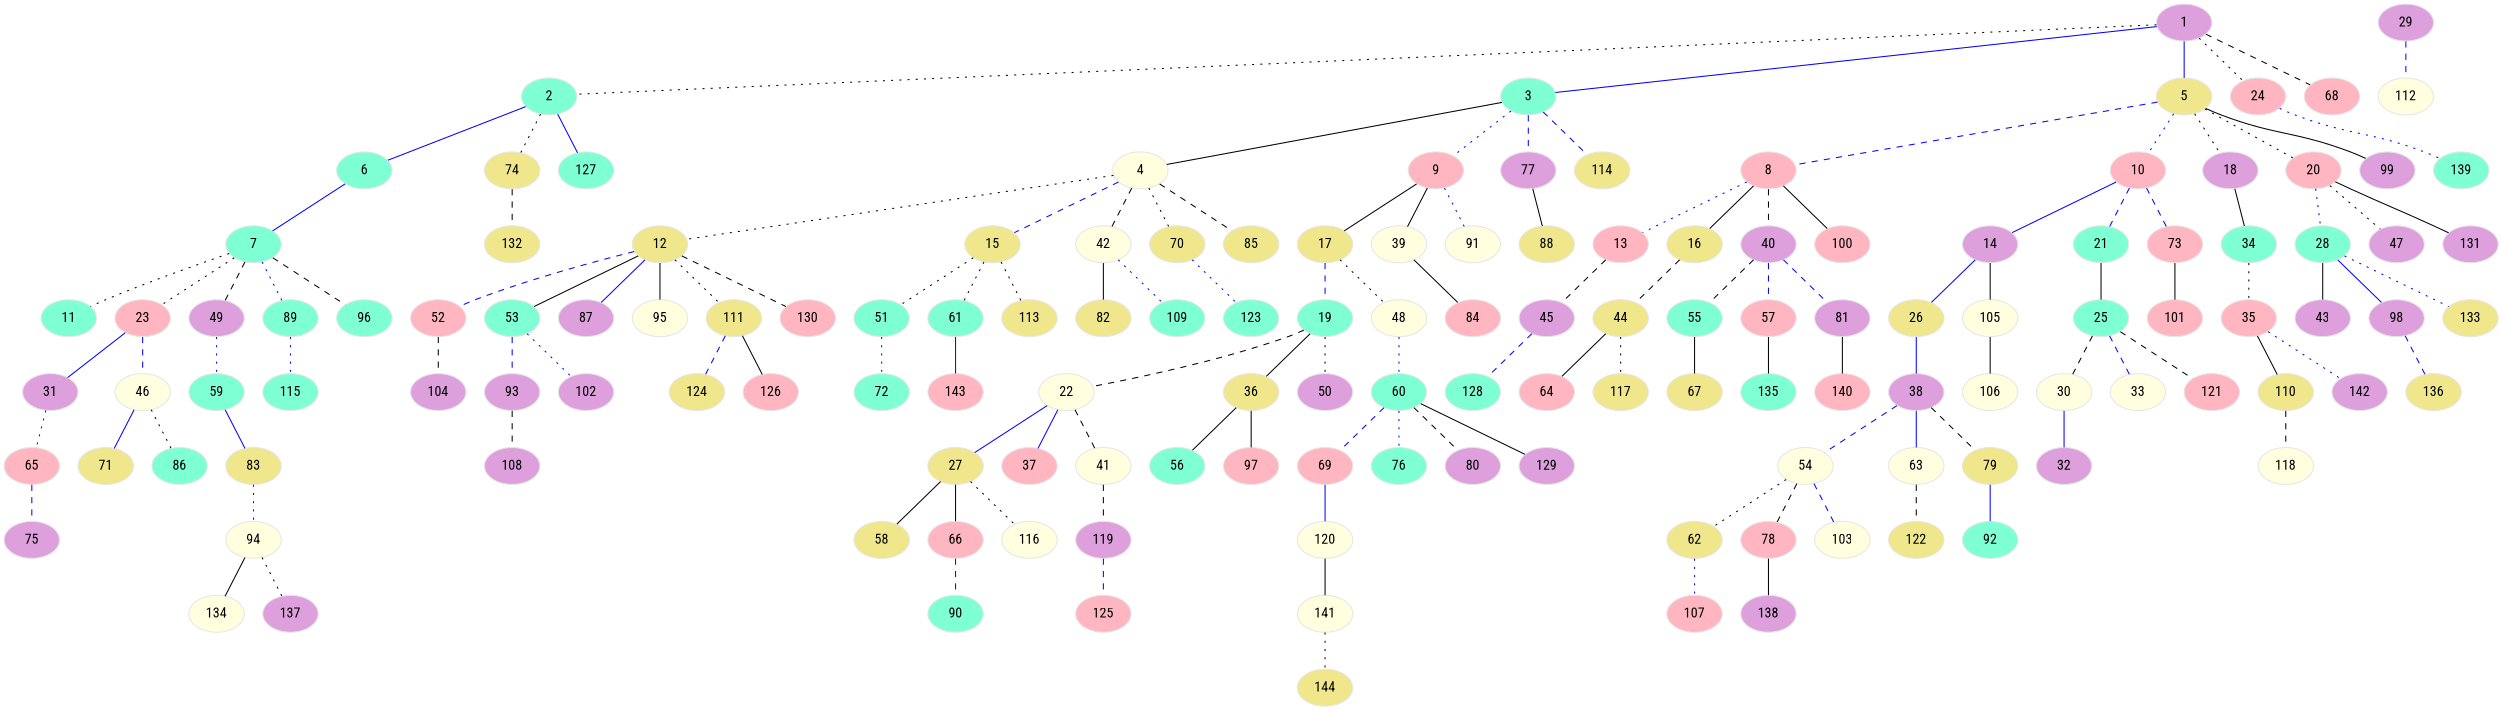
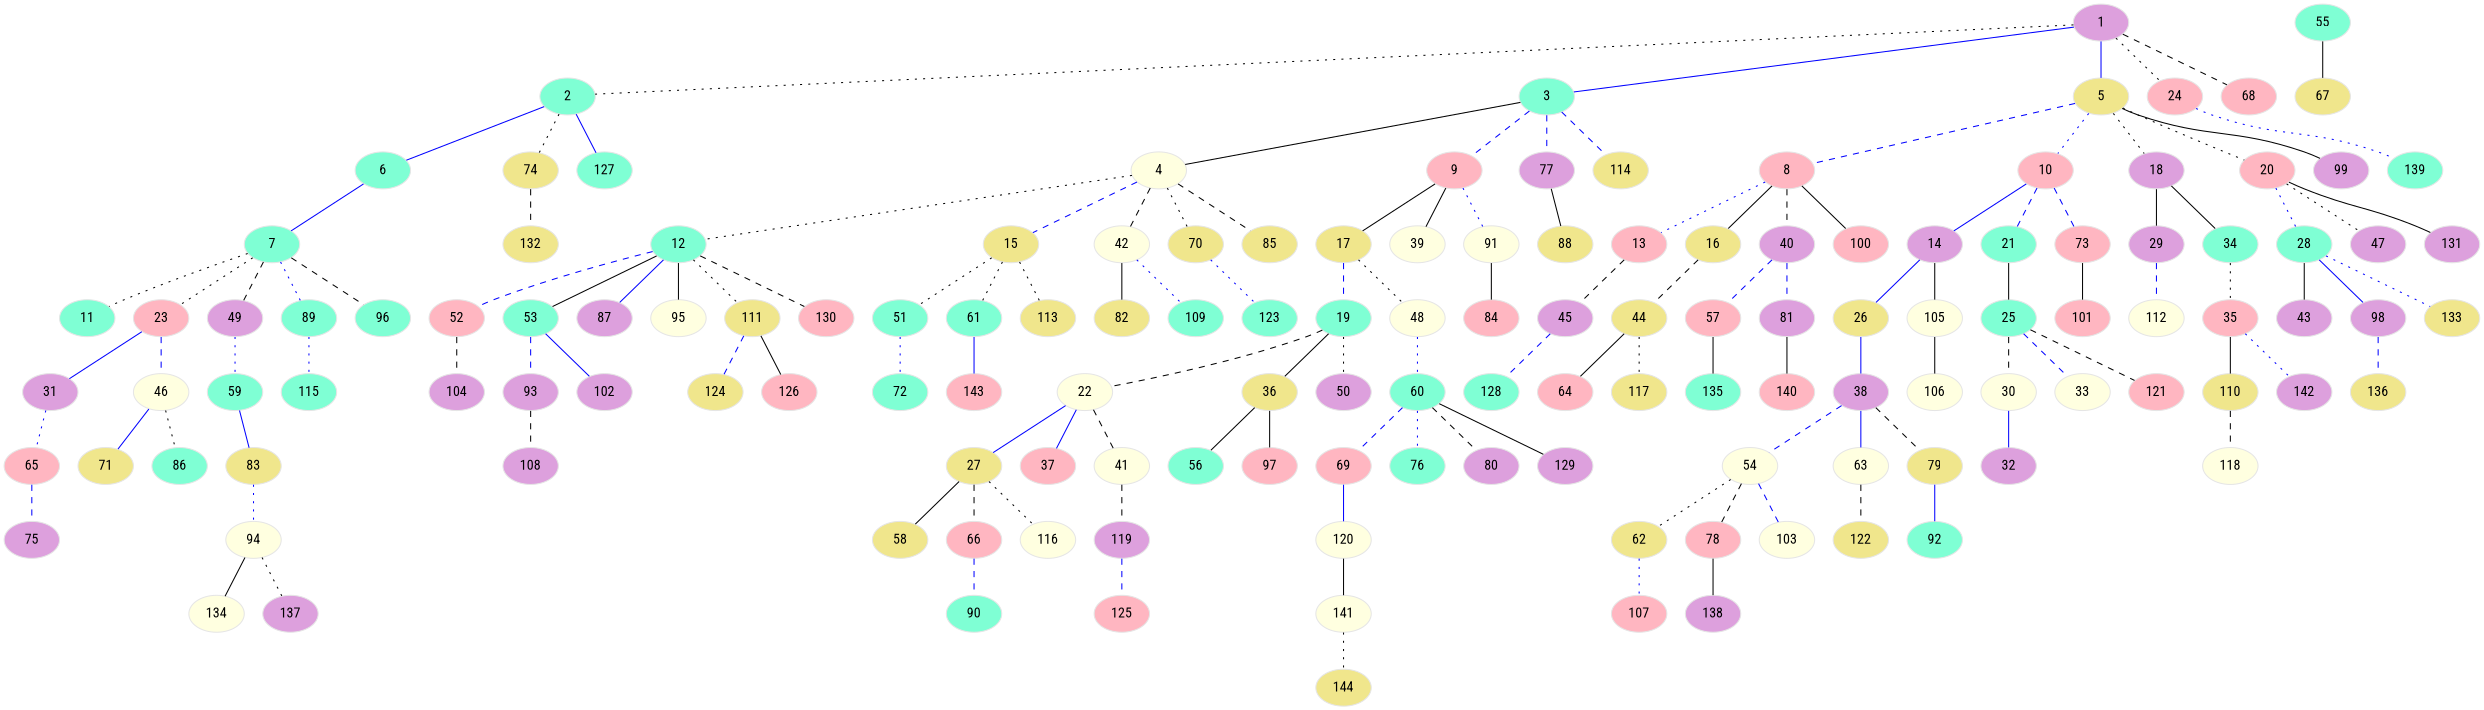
(1482, 133) -> (1501, 133)
none -> (2156, 207)
(660, 244) -> (678, 244)
(1436, 281) -> (1491, 281)
(1732, 281) -> none
(549, 355) -> (567, 355)
(956, 503) -> (974, 503)
